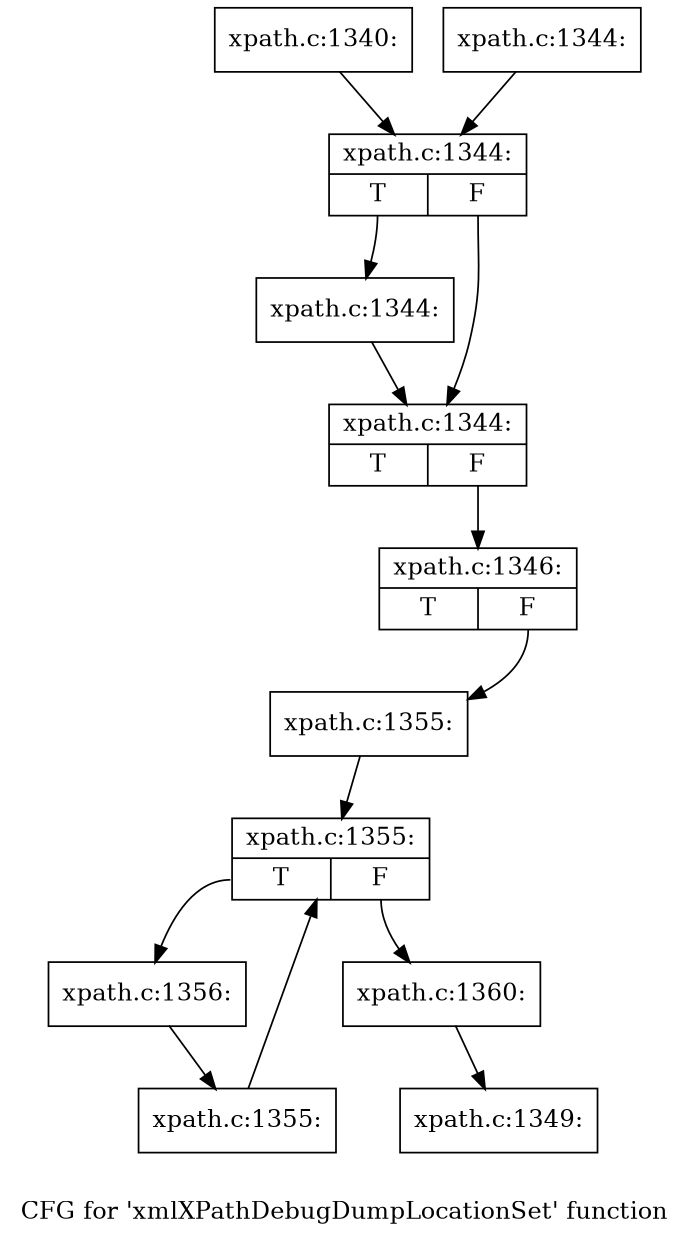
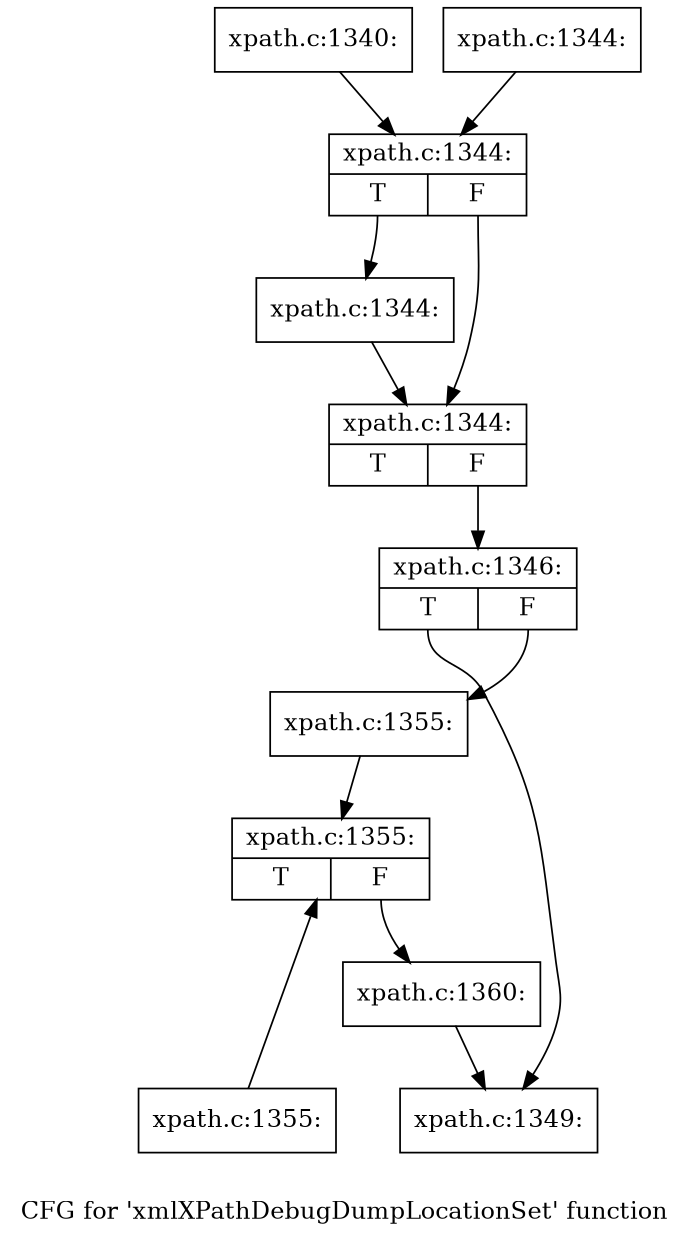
none -> (539, 838)
(147, 994) -> none
